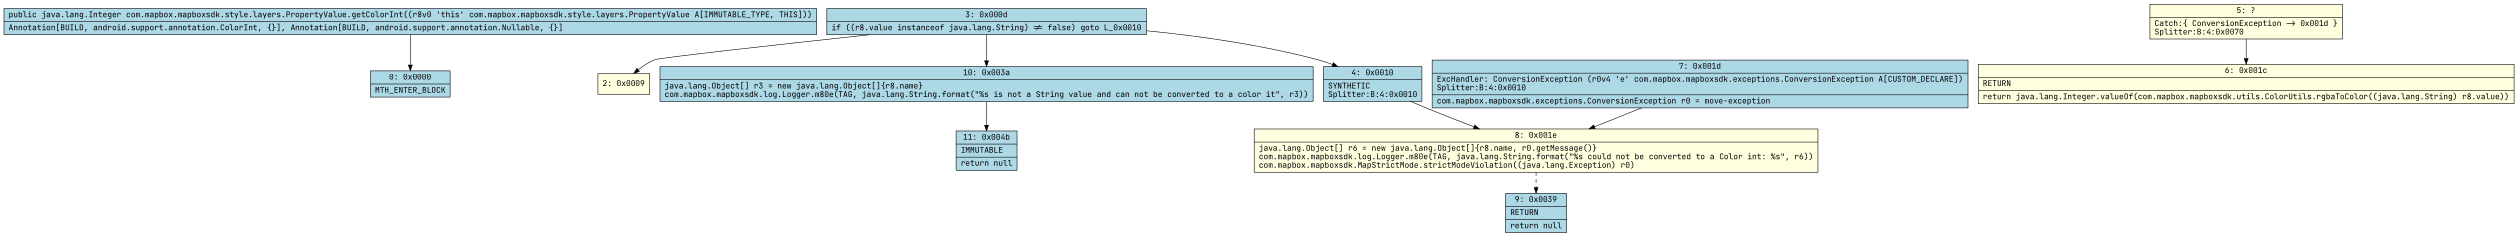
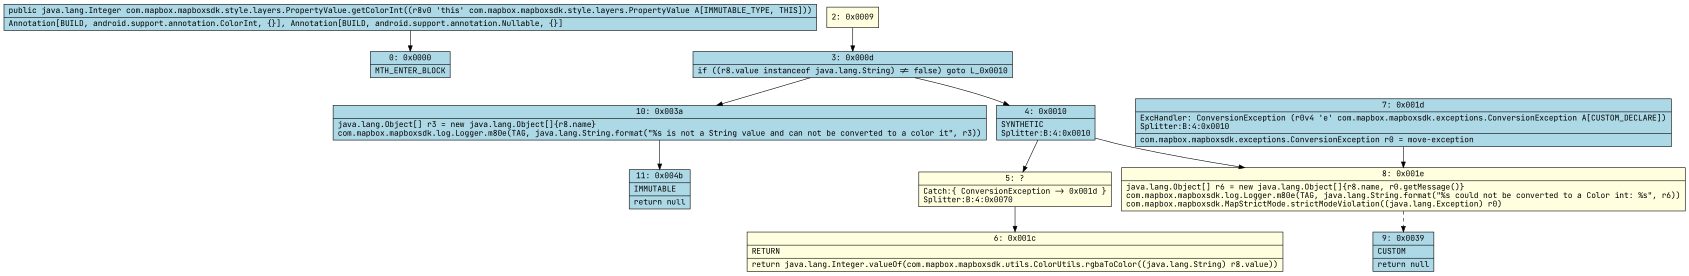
(752, 48) -> (853, 37)
none -> (1032, 153)
(1524, 213) -> (1392, 251)
